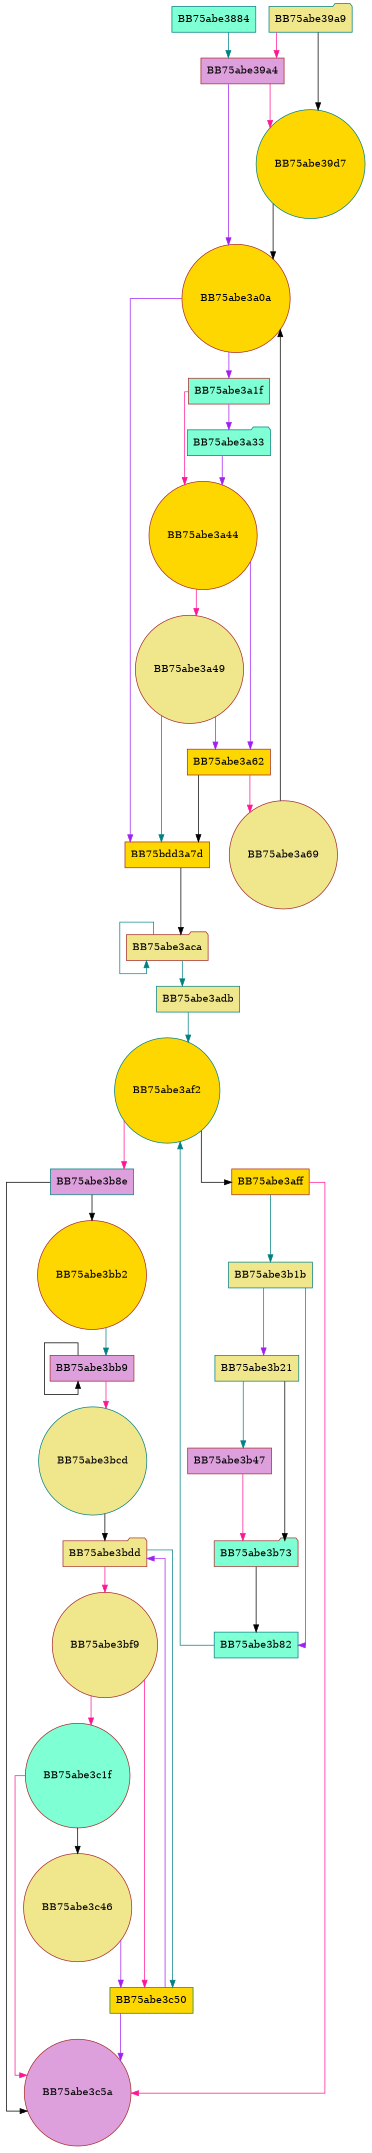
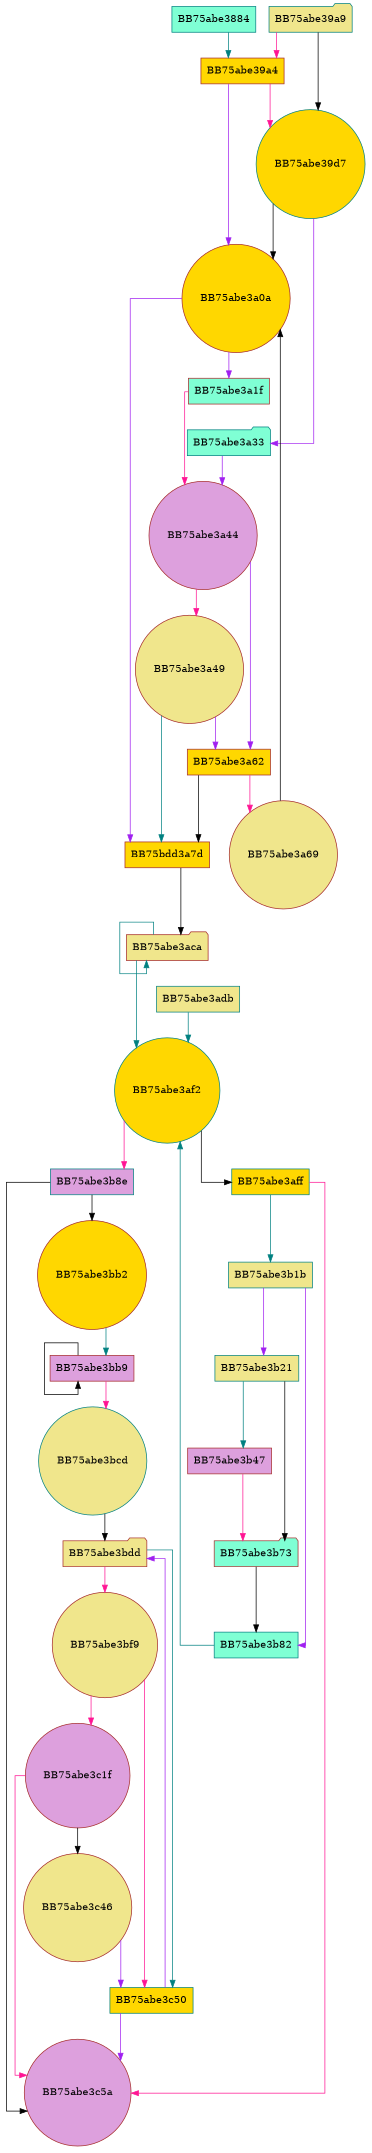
(243, 71) -> (243, 71)
(229, 413) -> (314, 349)
(203, 535) -> (203, 535)
(182, 970) -> (136, 1001)
(270, 1182) -> (270, 1182)
(78, 1776) -> (78, 1776)
